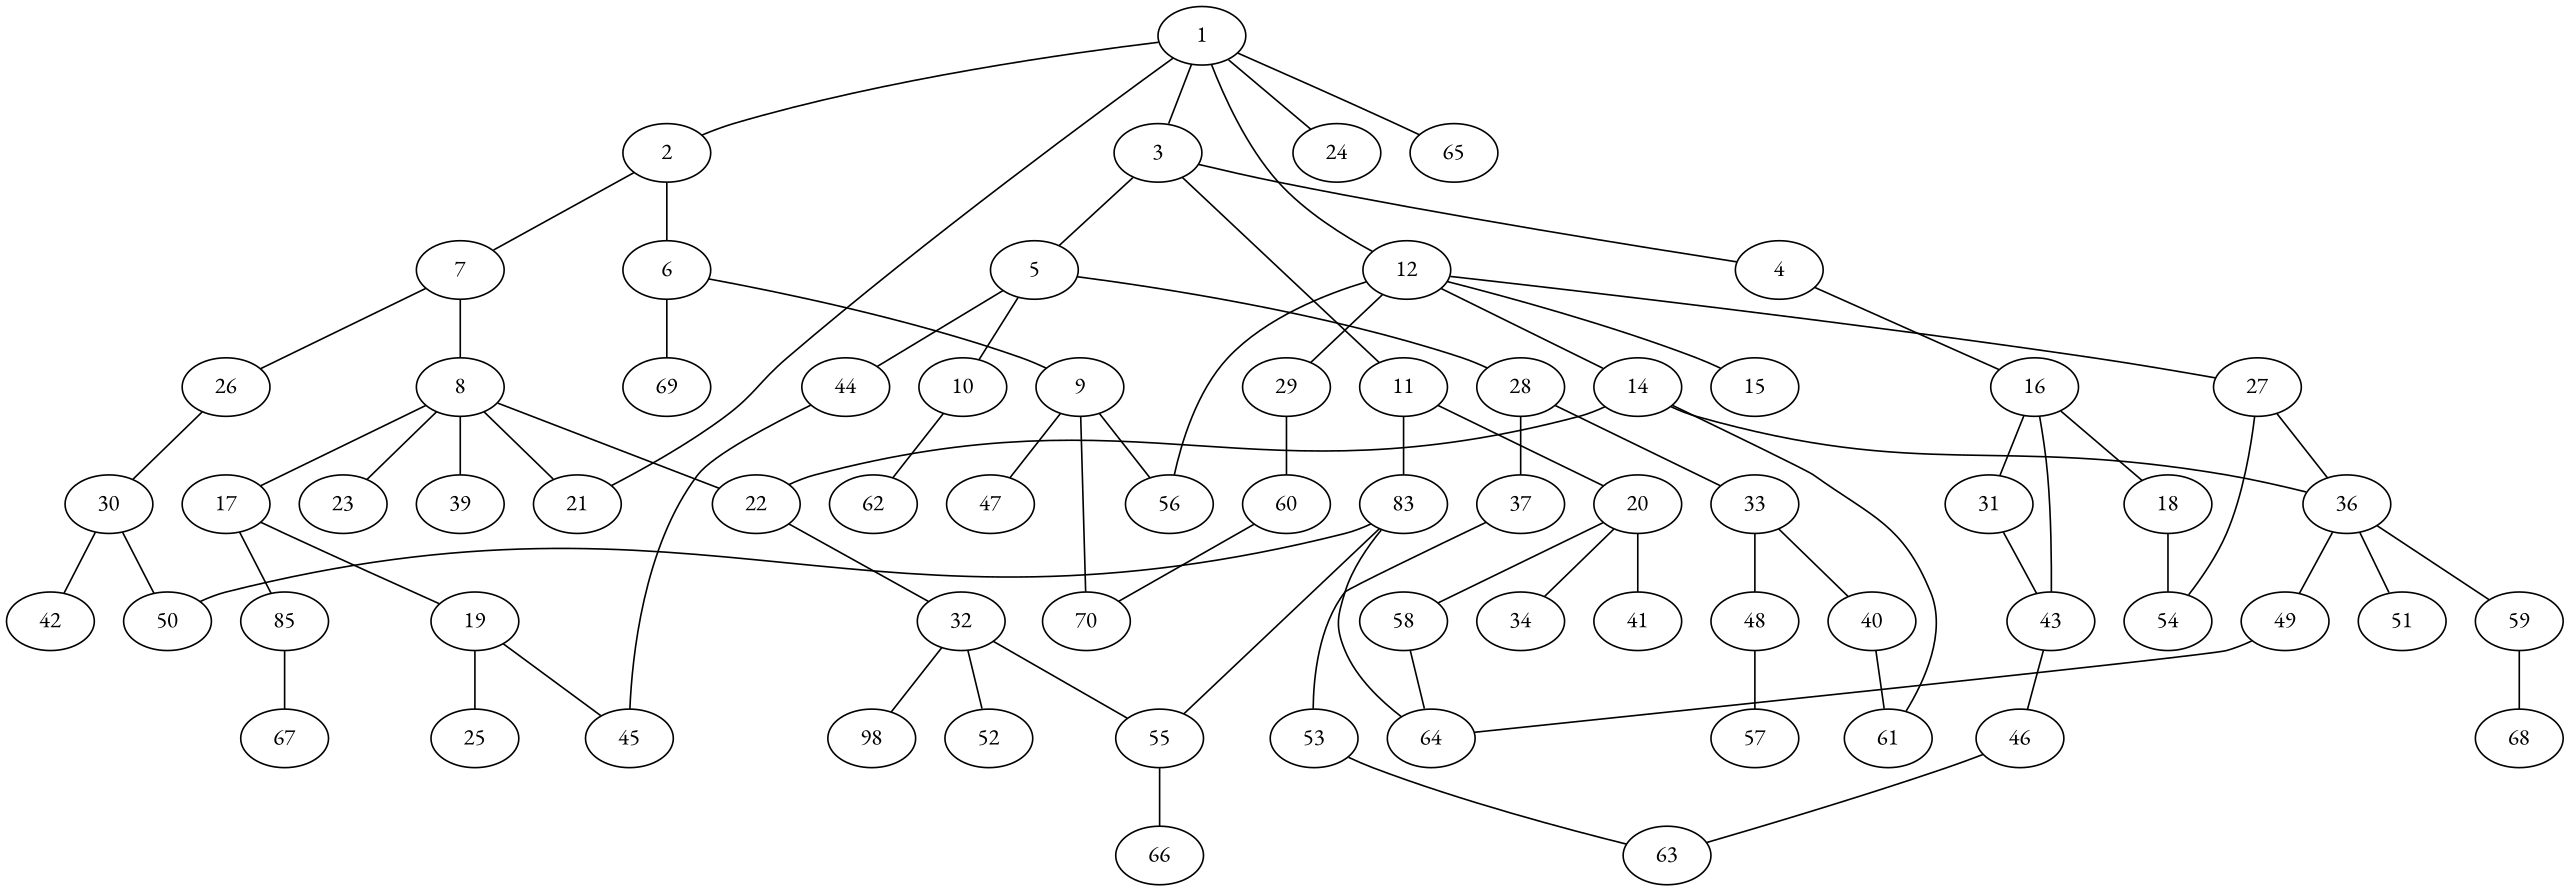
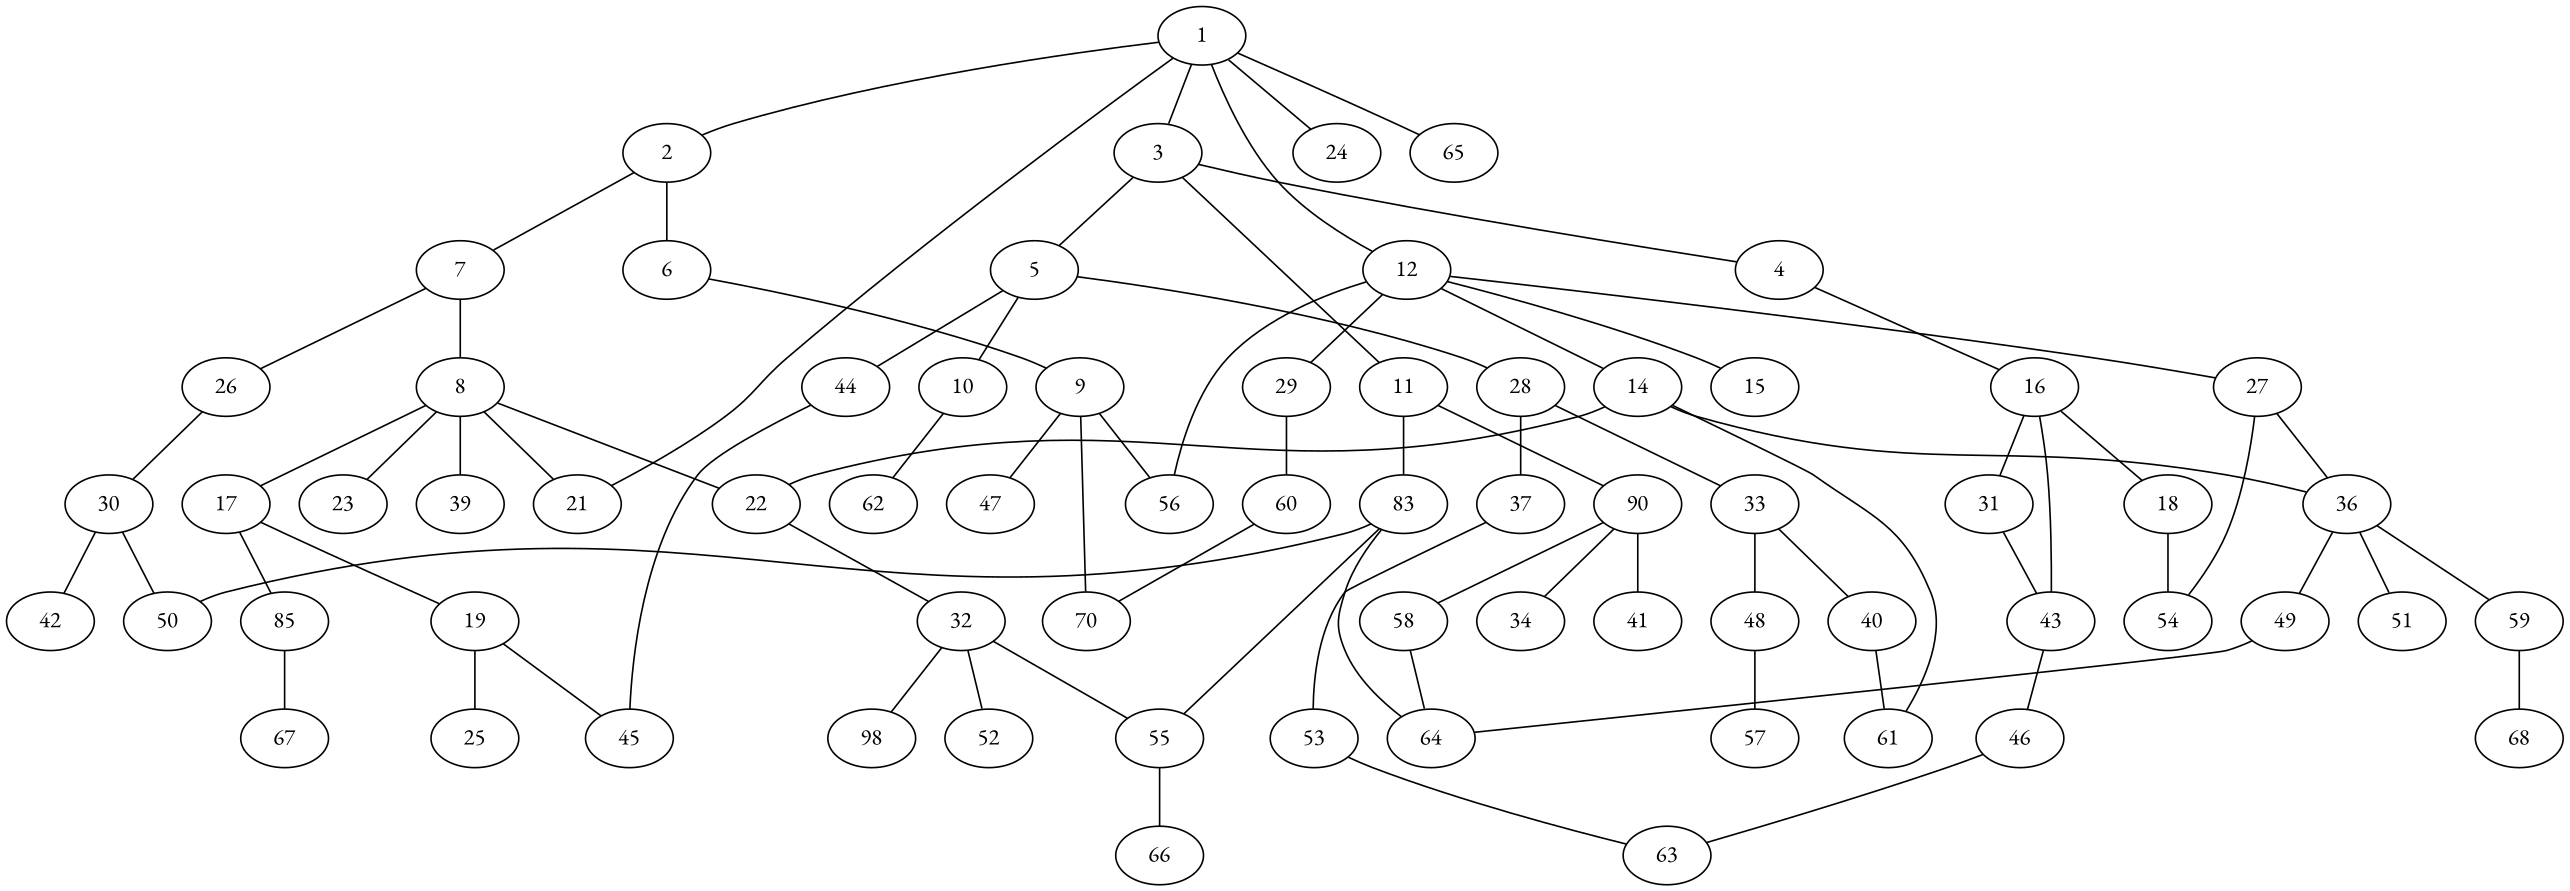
(667, 387) -> none
(1638, 504) -> (1638, 504)
